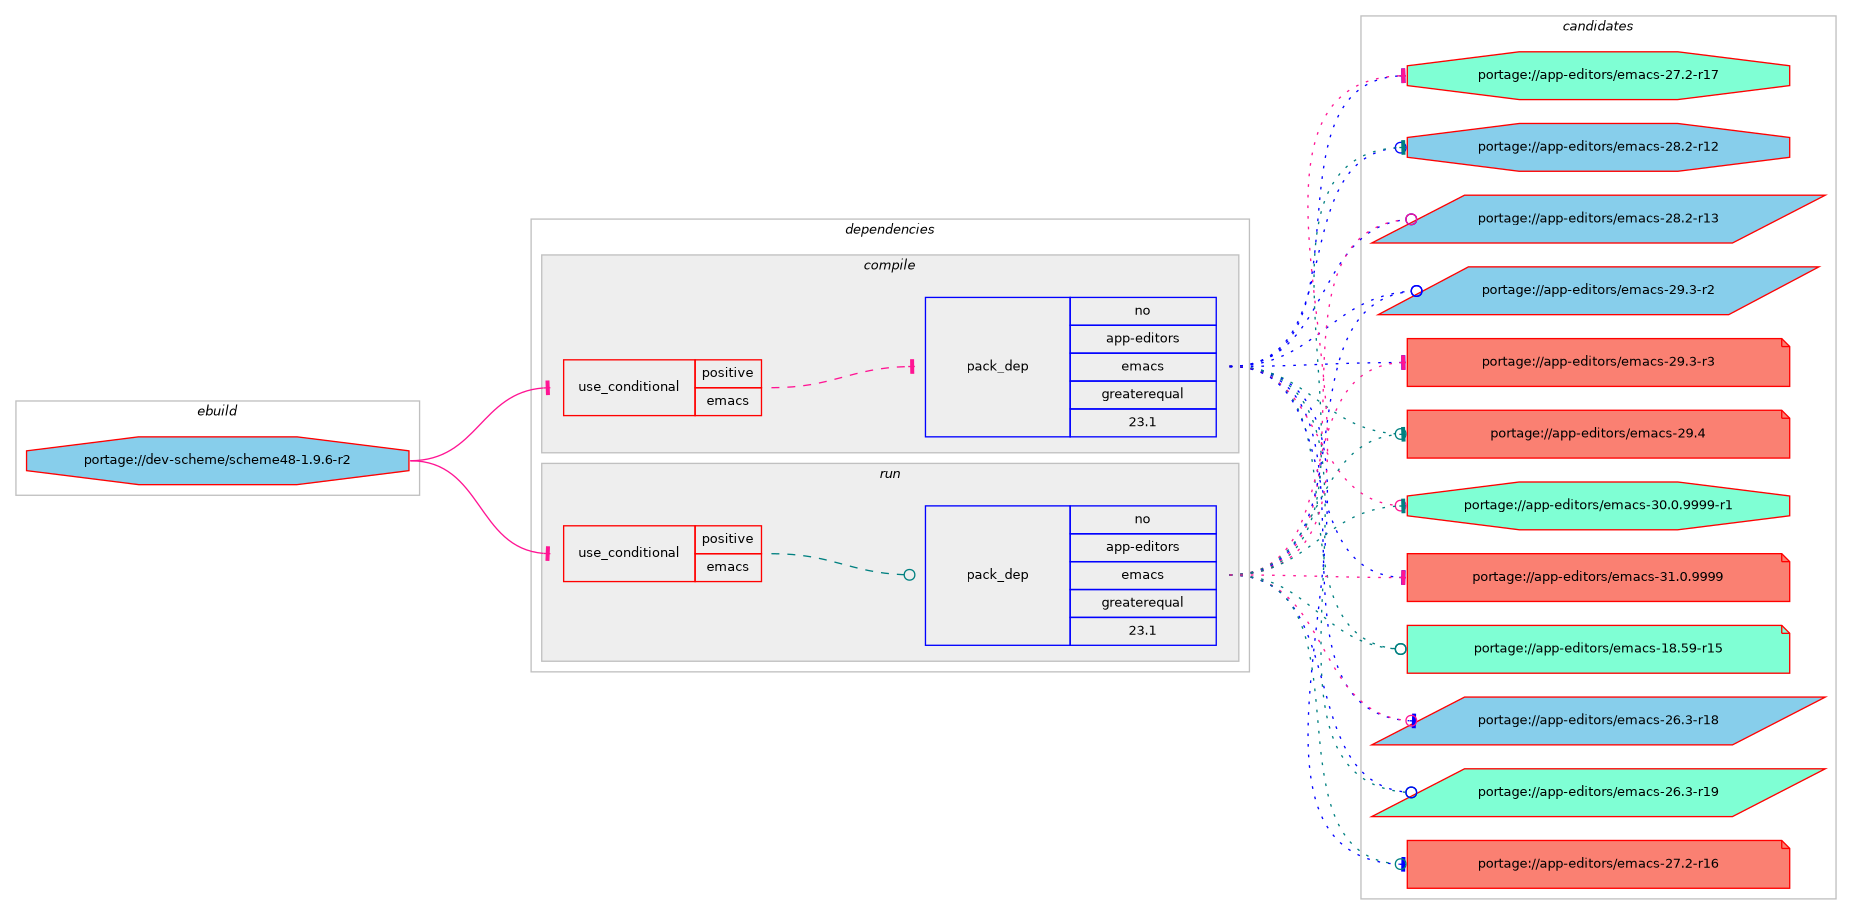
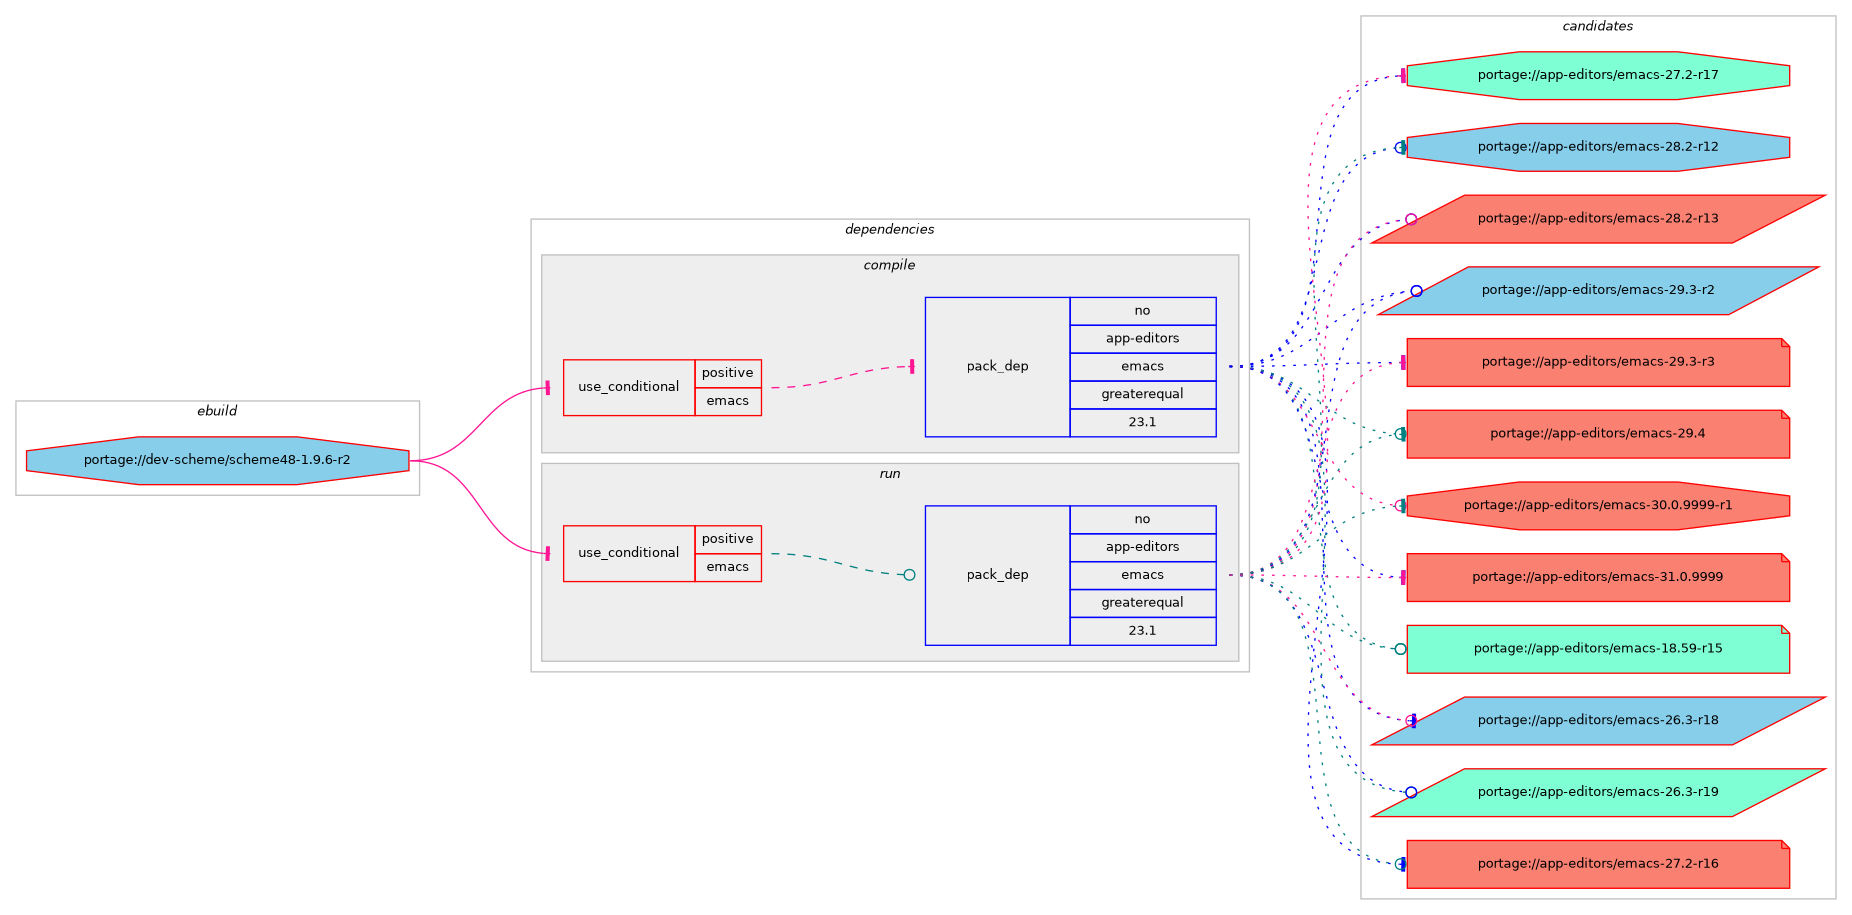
(1599, 219) -> (1599, 219)
(1599, 506) -> (1599, 506)
